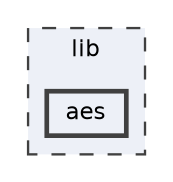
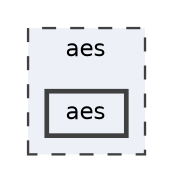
(87, 50) -> (87, 50)
